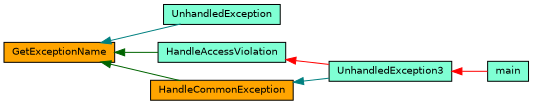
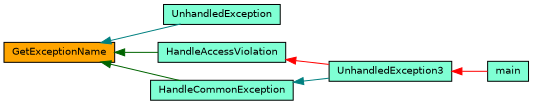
(222, 90) -> (222, 90)
